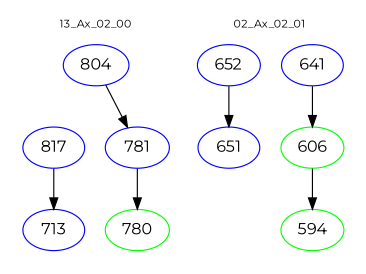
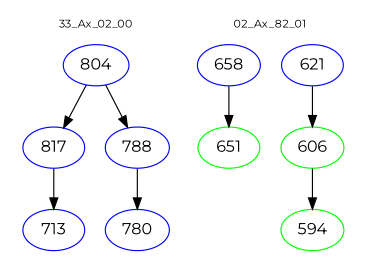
(96, 25) -> (96, 25)
(270, 25) -> (270, 25)
(229, 65) -> (229, 65)
(312, 65) -> (312, 65)
none -> (78, 101)
(137, 148) -> (137, 148)
(229, 148) -> (229, 148)
(137, 230) -> (137, 230)
